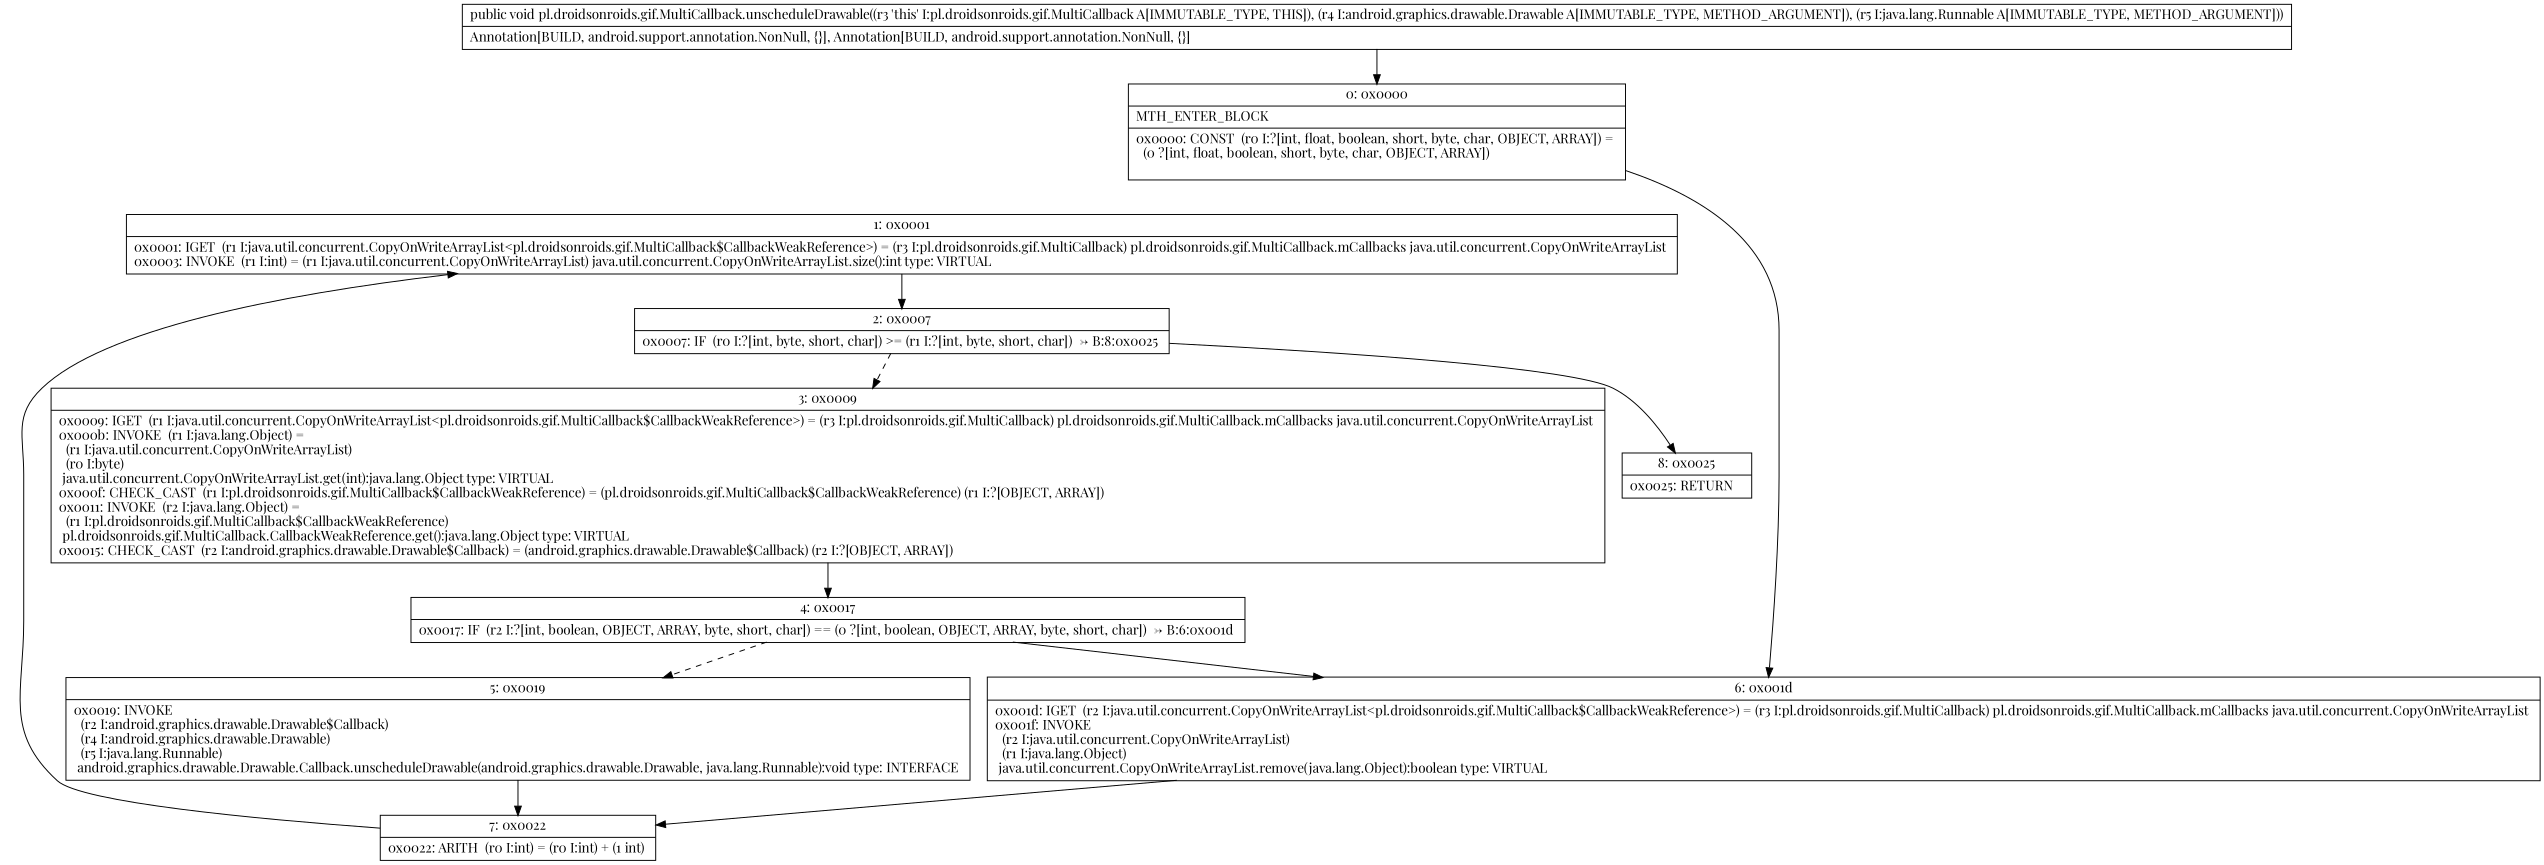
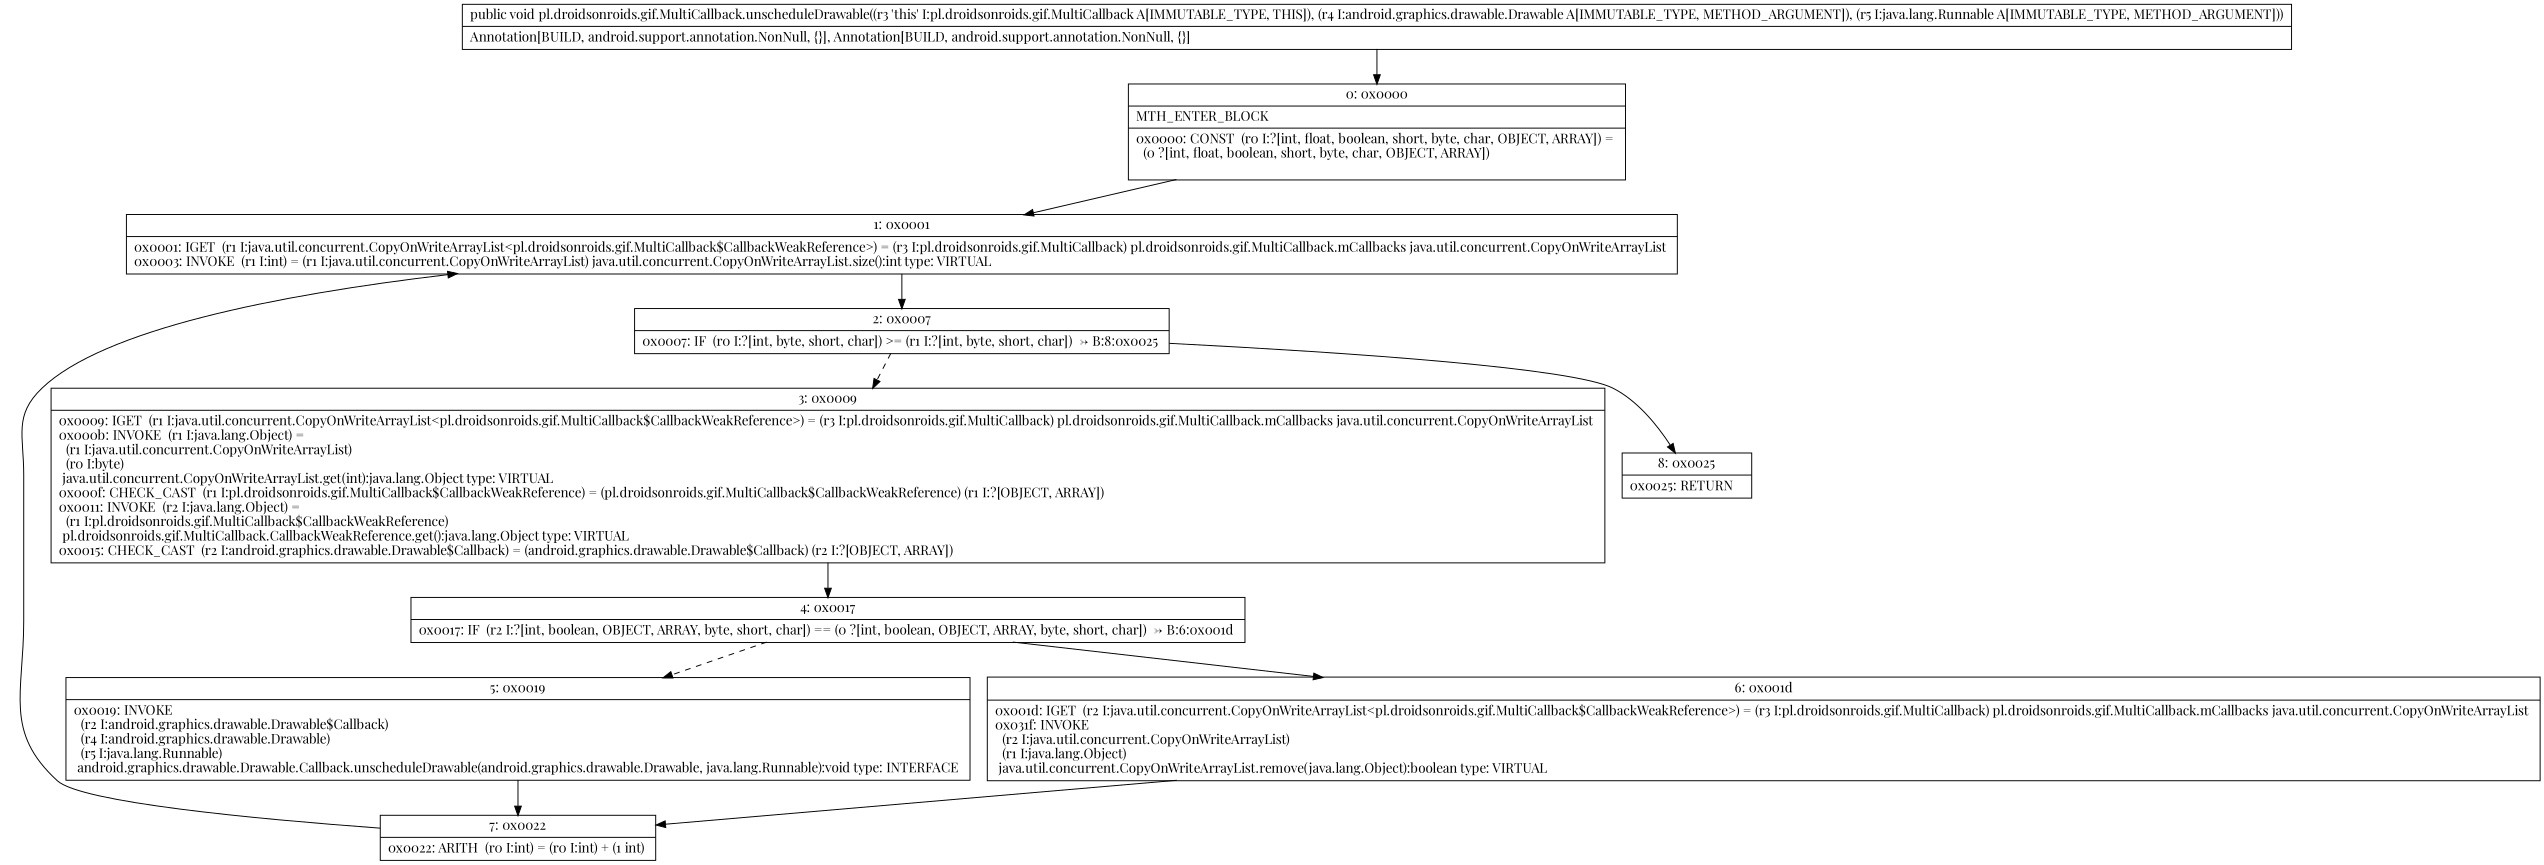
(1779, 380) -> (1105, 196)
(1047, 726) -> (1046, 726)
